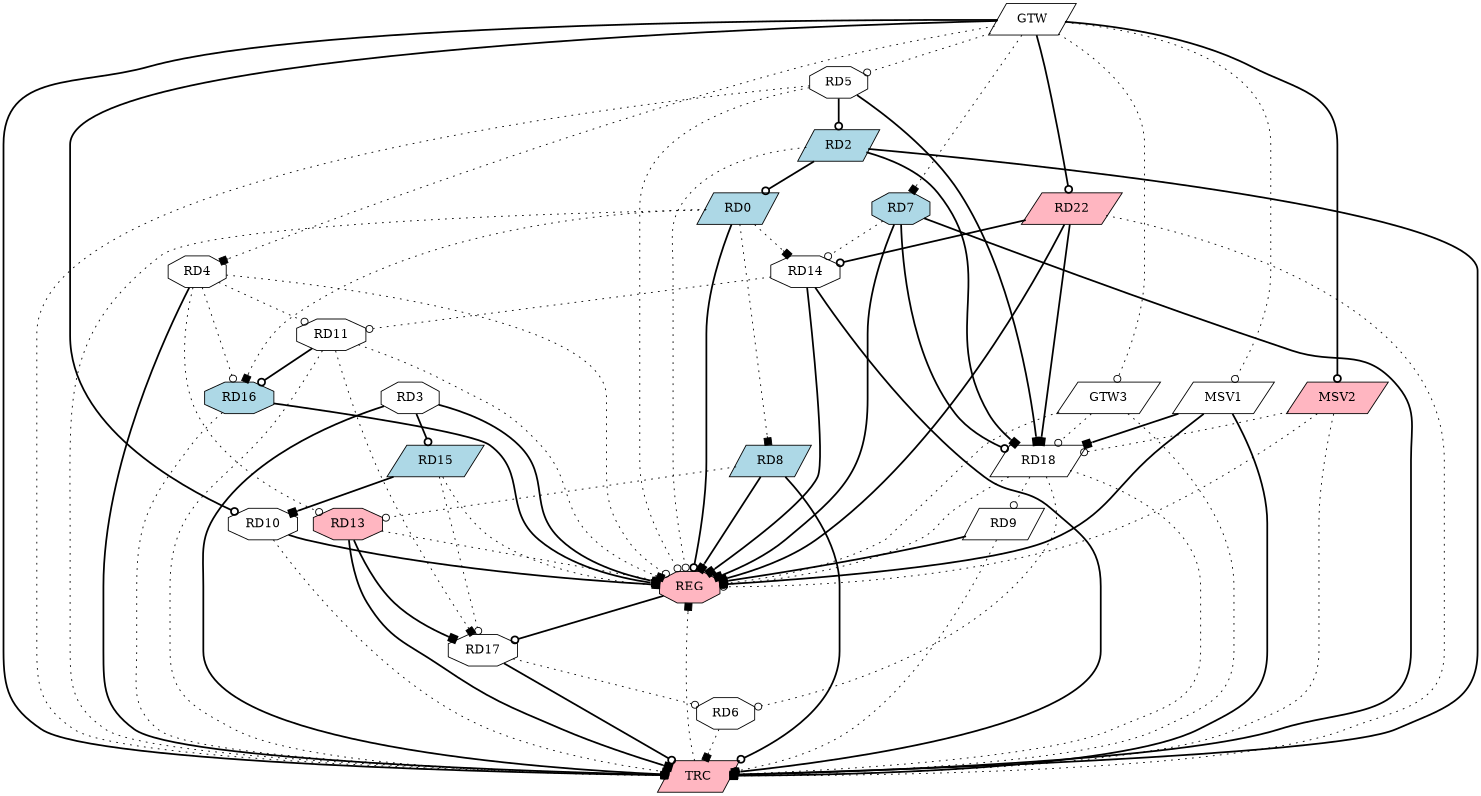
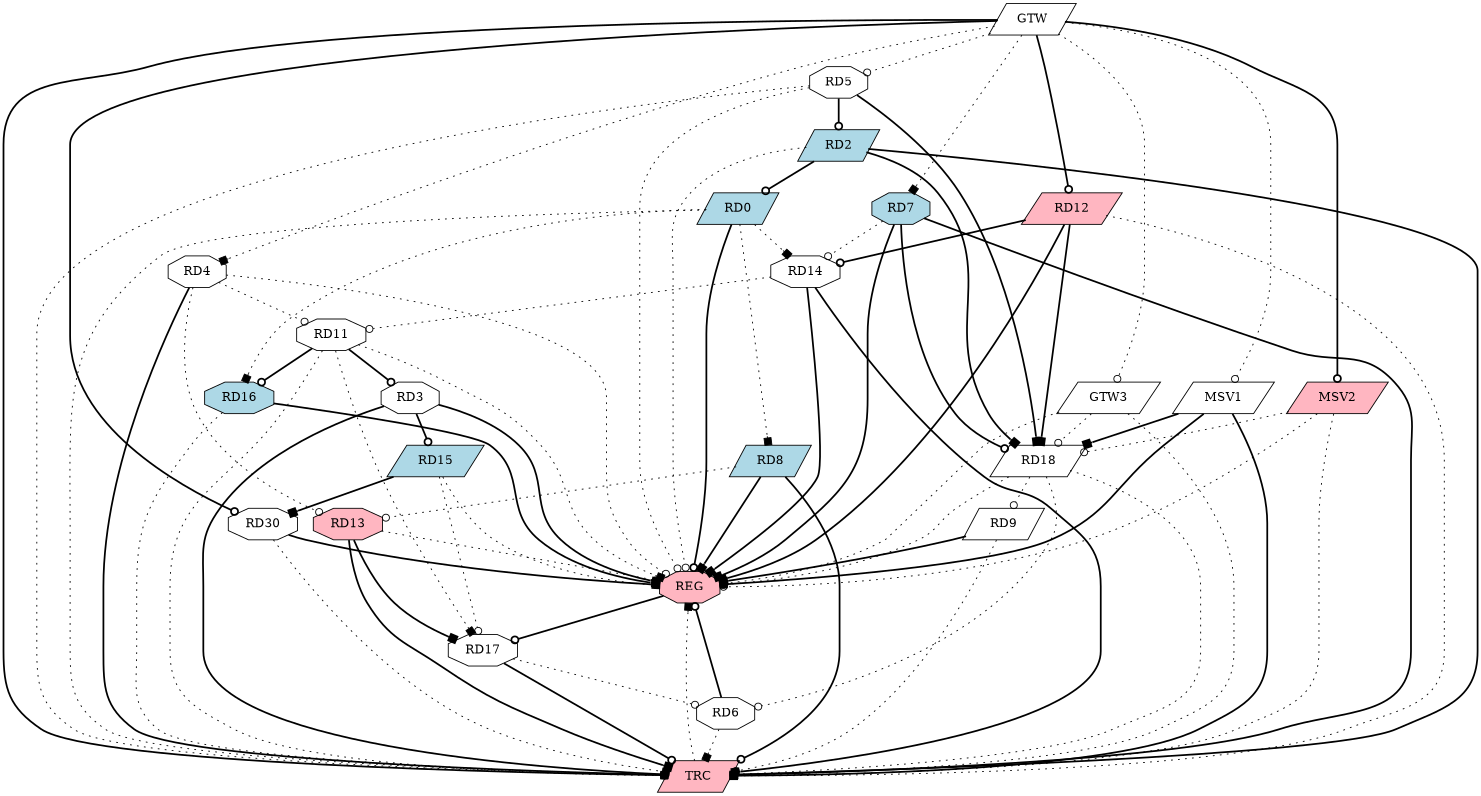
(1072, 209) -> (1072, 209)
(217, 331) -> none
none -> (368, 365)
(263, 524) -> (263, 524)
none -> (709, 654)
